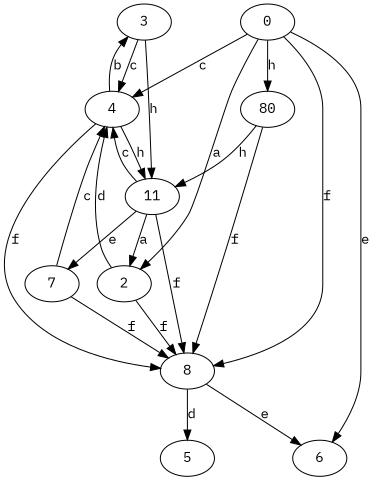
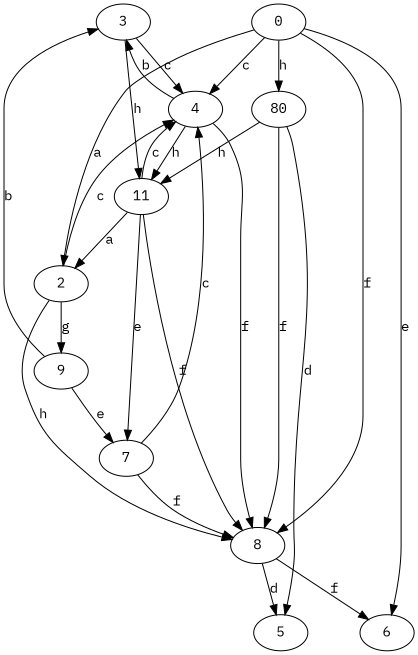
(102, 197) -> (101, 197)
(164, 327) -> (44, 415)
none -> (303, 365)
none -> (61, 371)
(265, 415) -> (334, 589)
